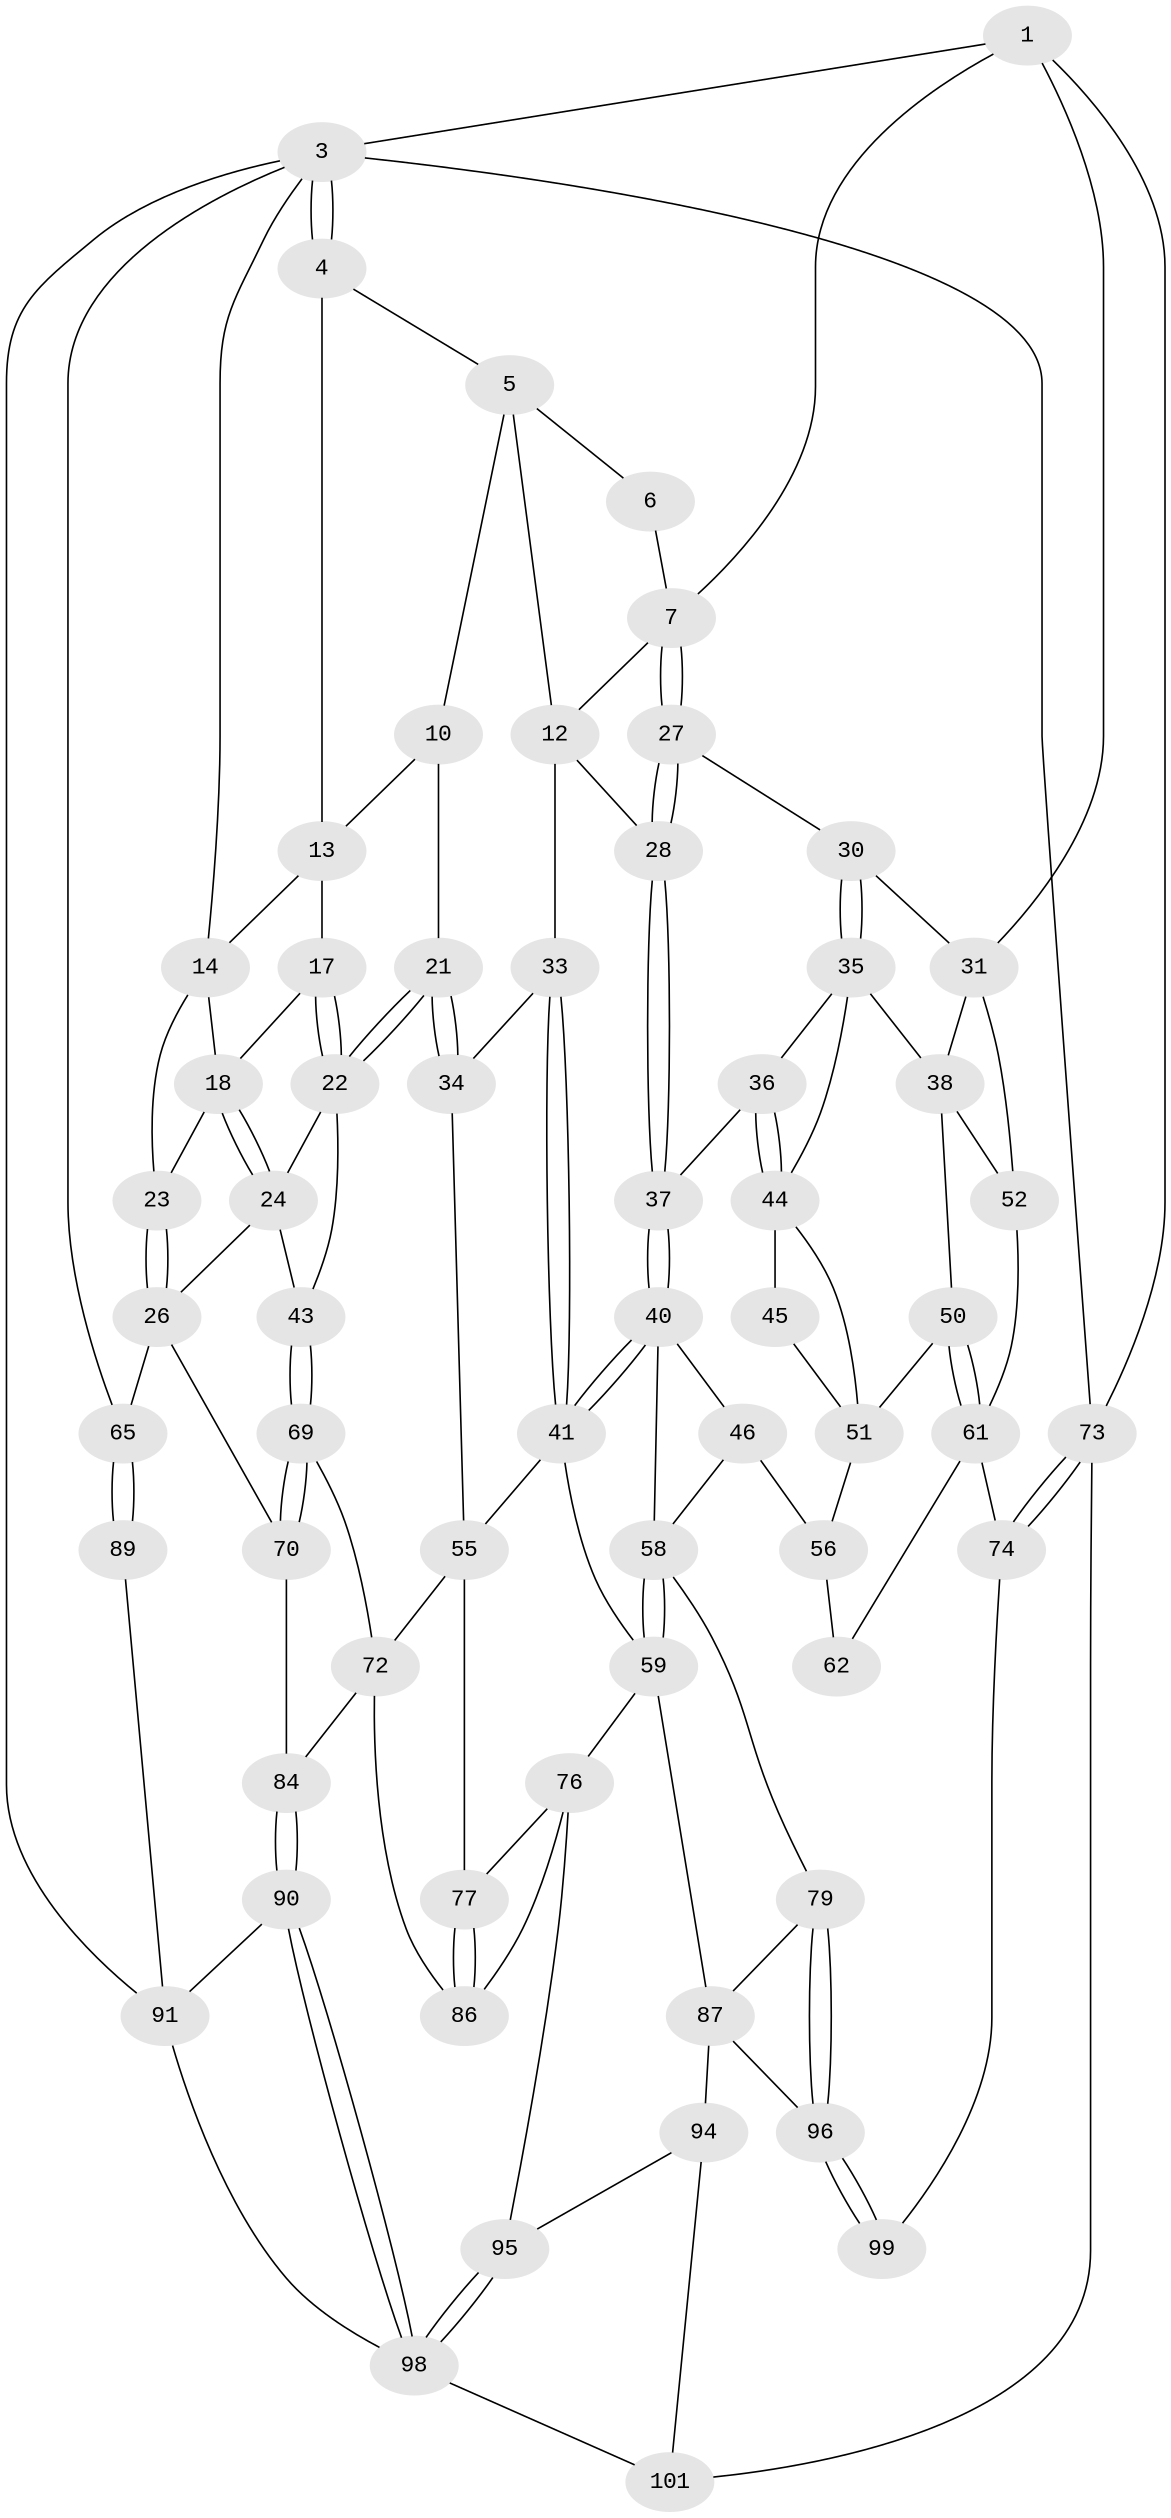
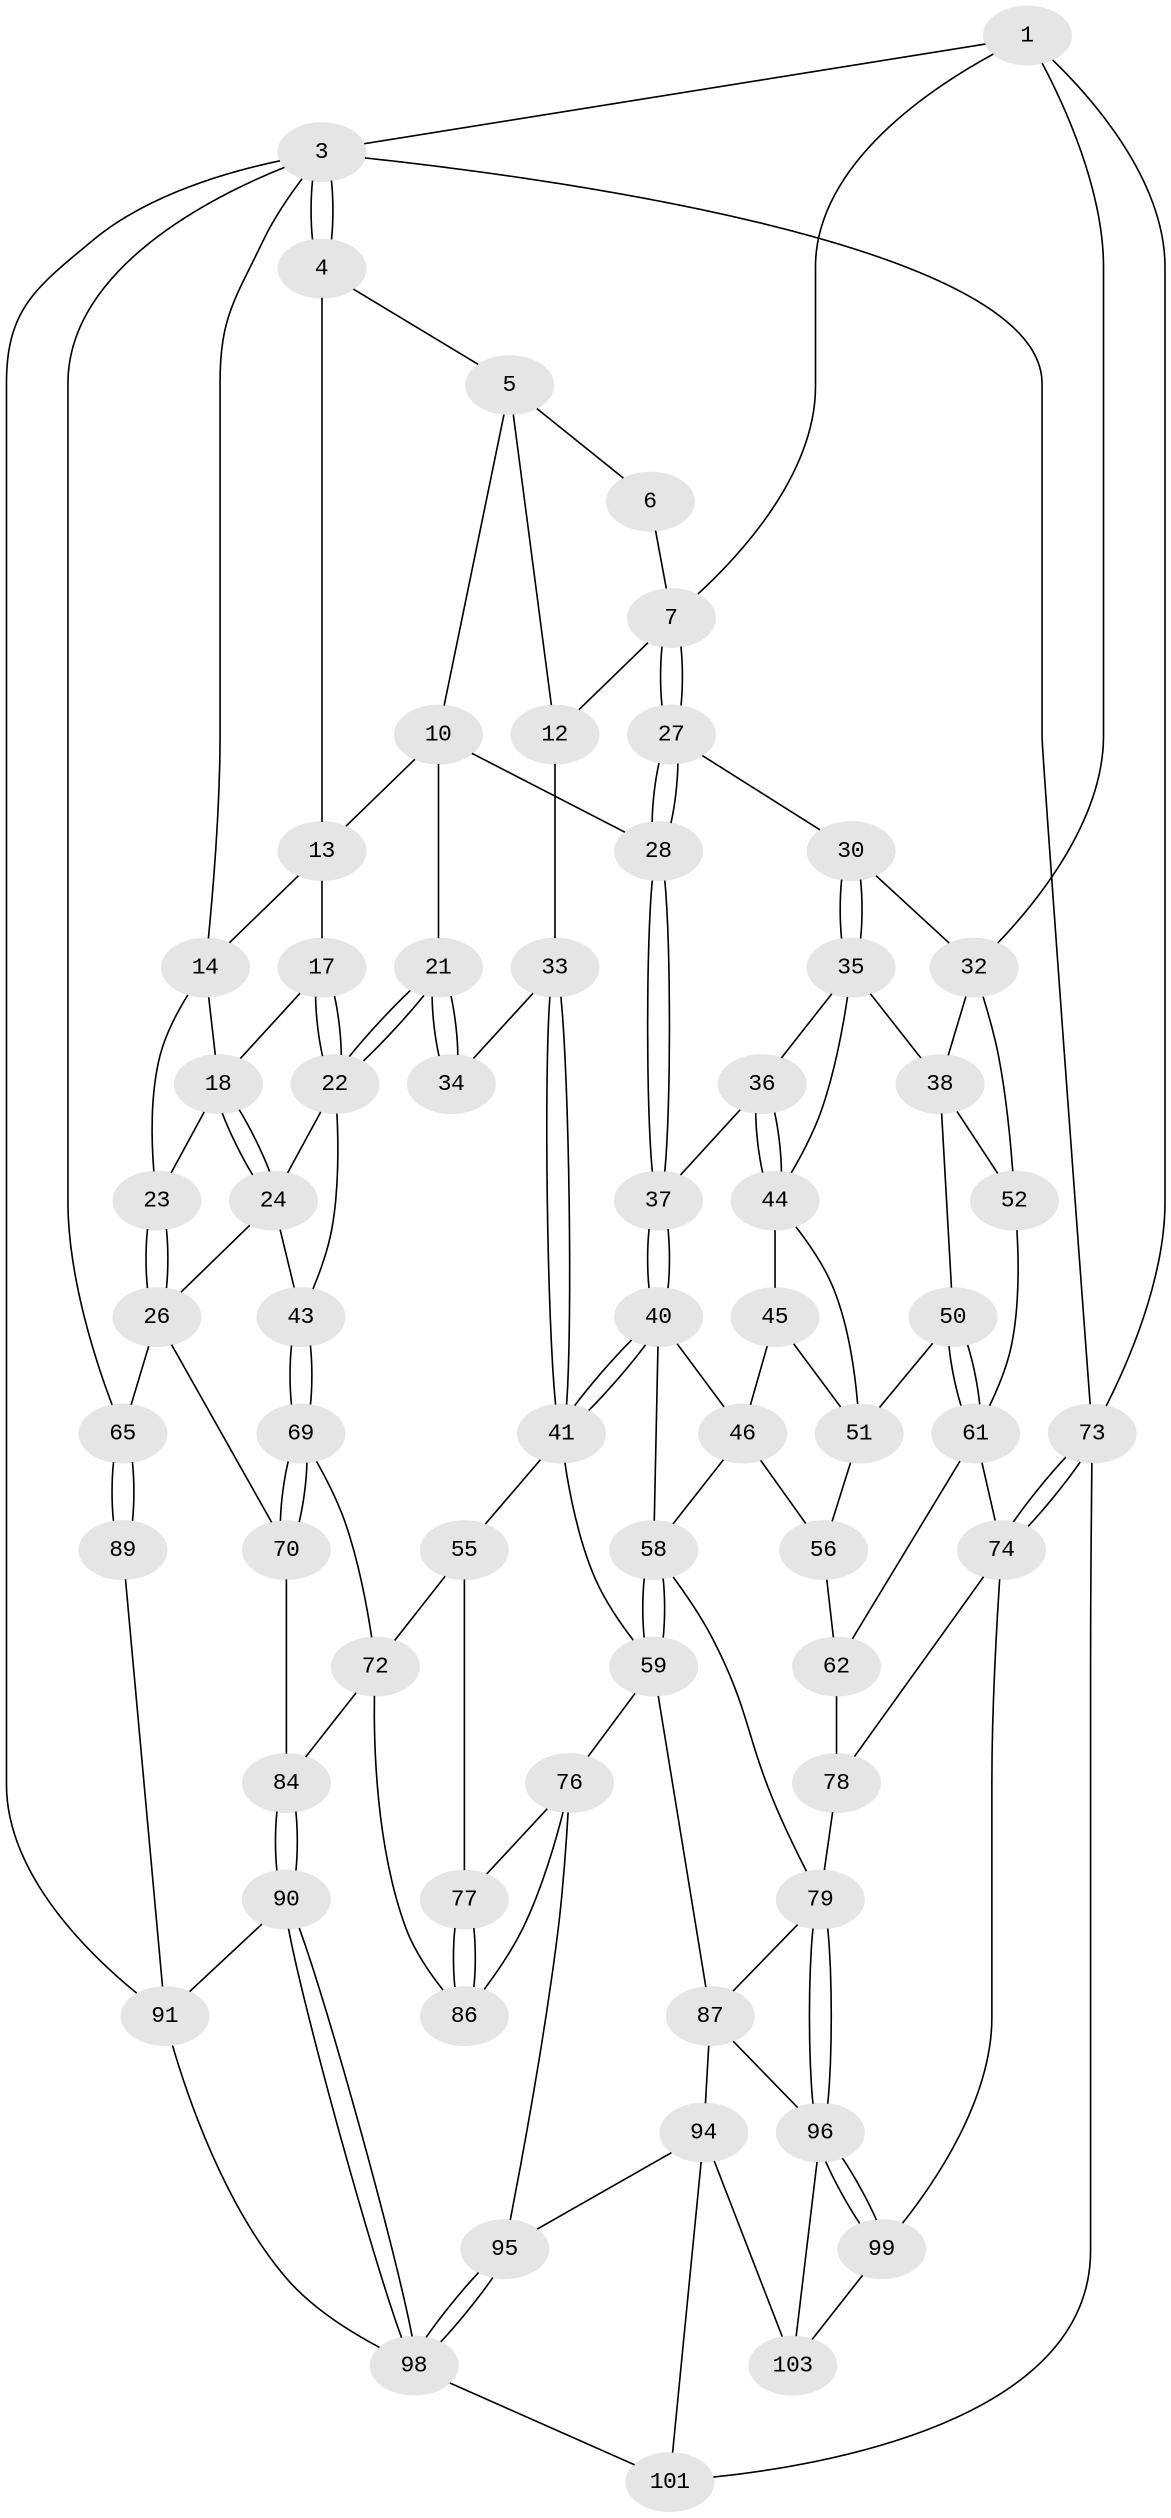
(607, 793) -> (545, 791)
(974, 968) -> (974, 968)
(458, 1317) -> none
none -> (759, 1375)
none -> (837, 1783)
none -> (793, 2366)
